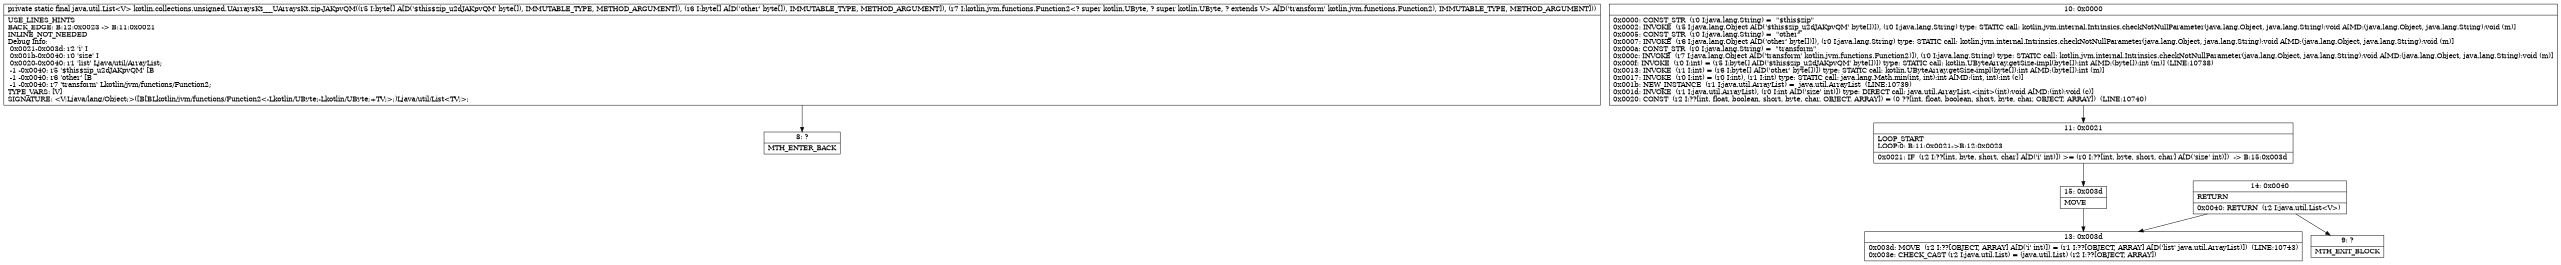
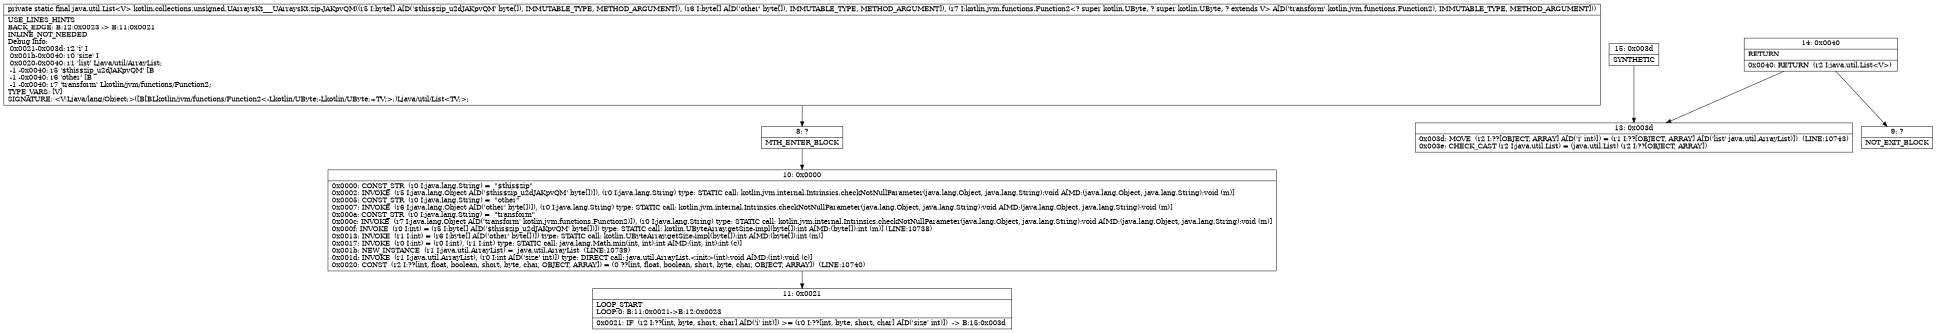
(802, 148) -> (802, 143)
none -> (802, 157)
(2083, 172) -> none
(2075, 203) -> (1634, 60)
(2347, 252) -> (1897, 143)
